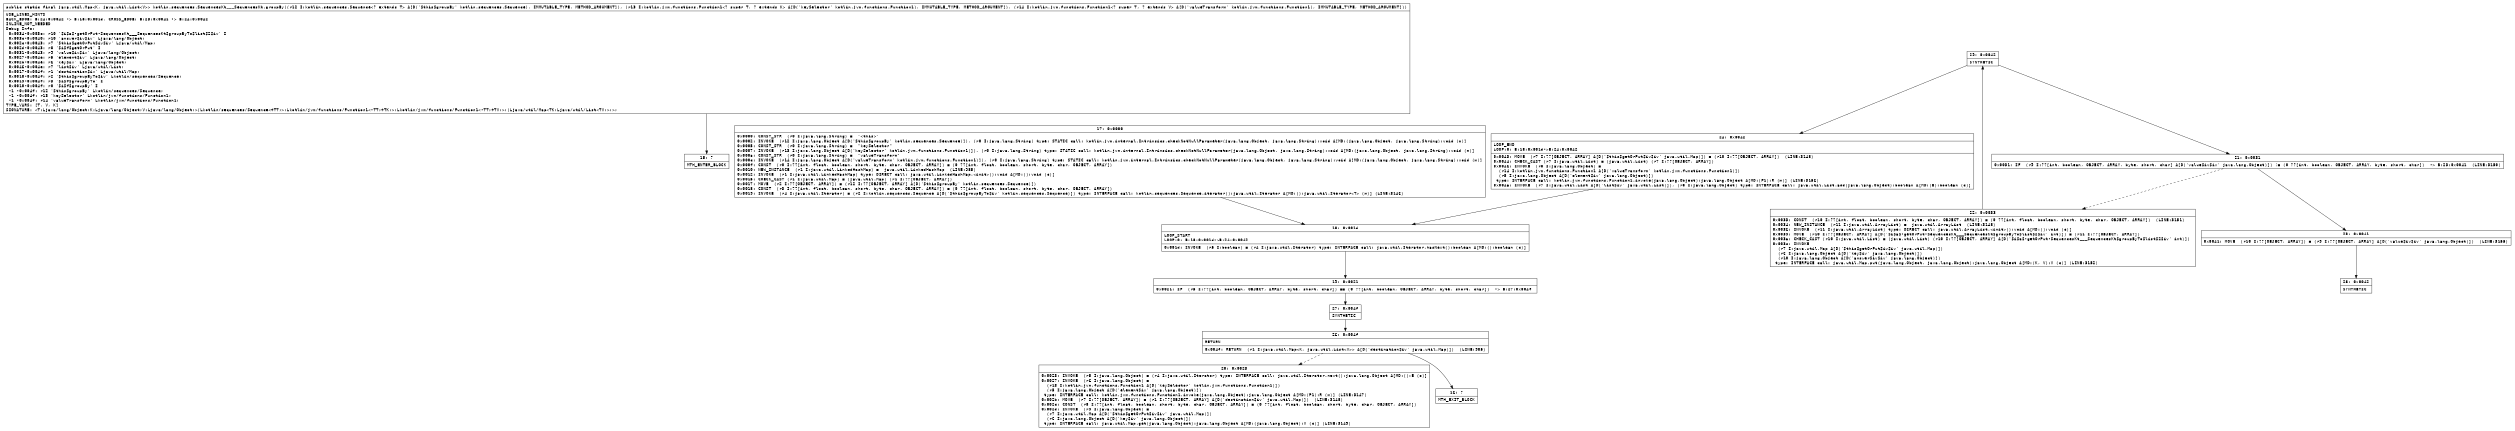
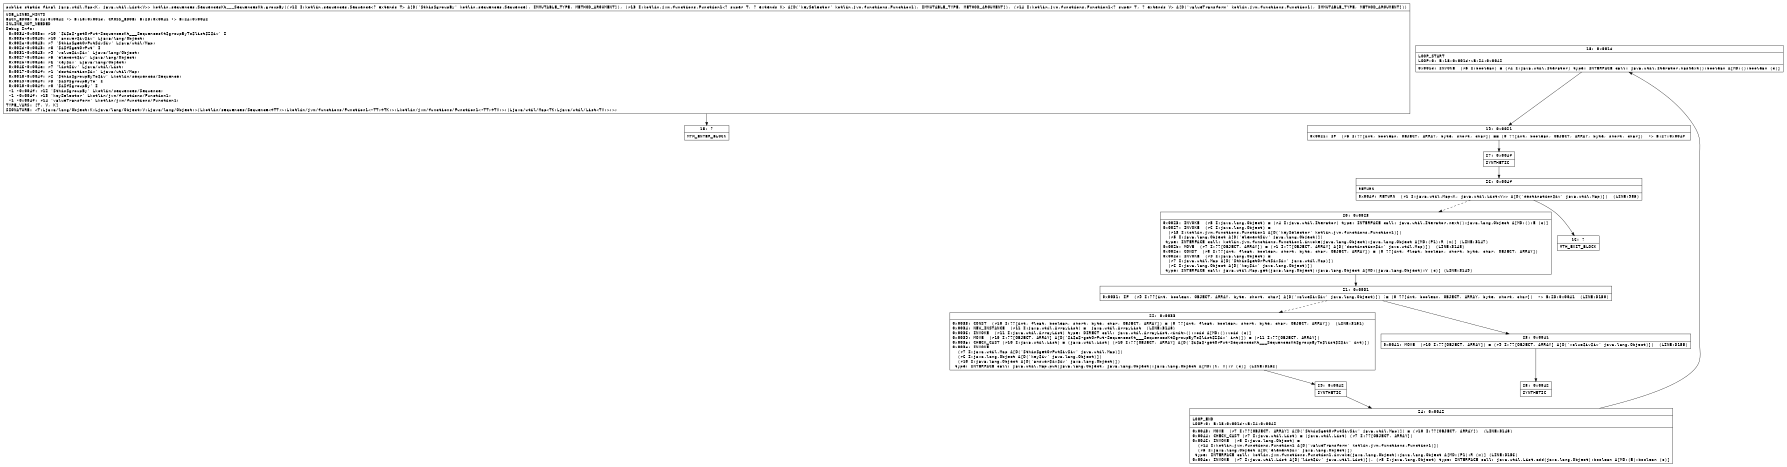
(2113, 109) -> (1356, 279)
(1110, 161) -> none
